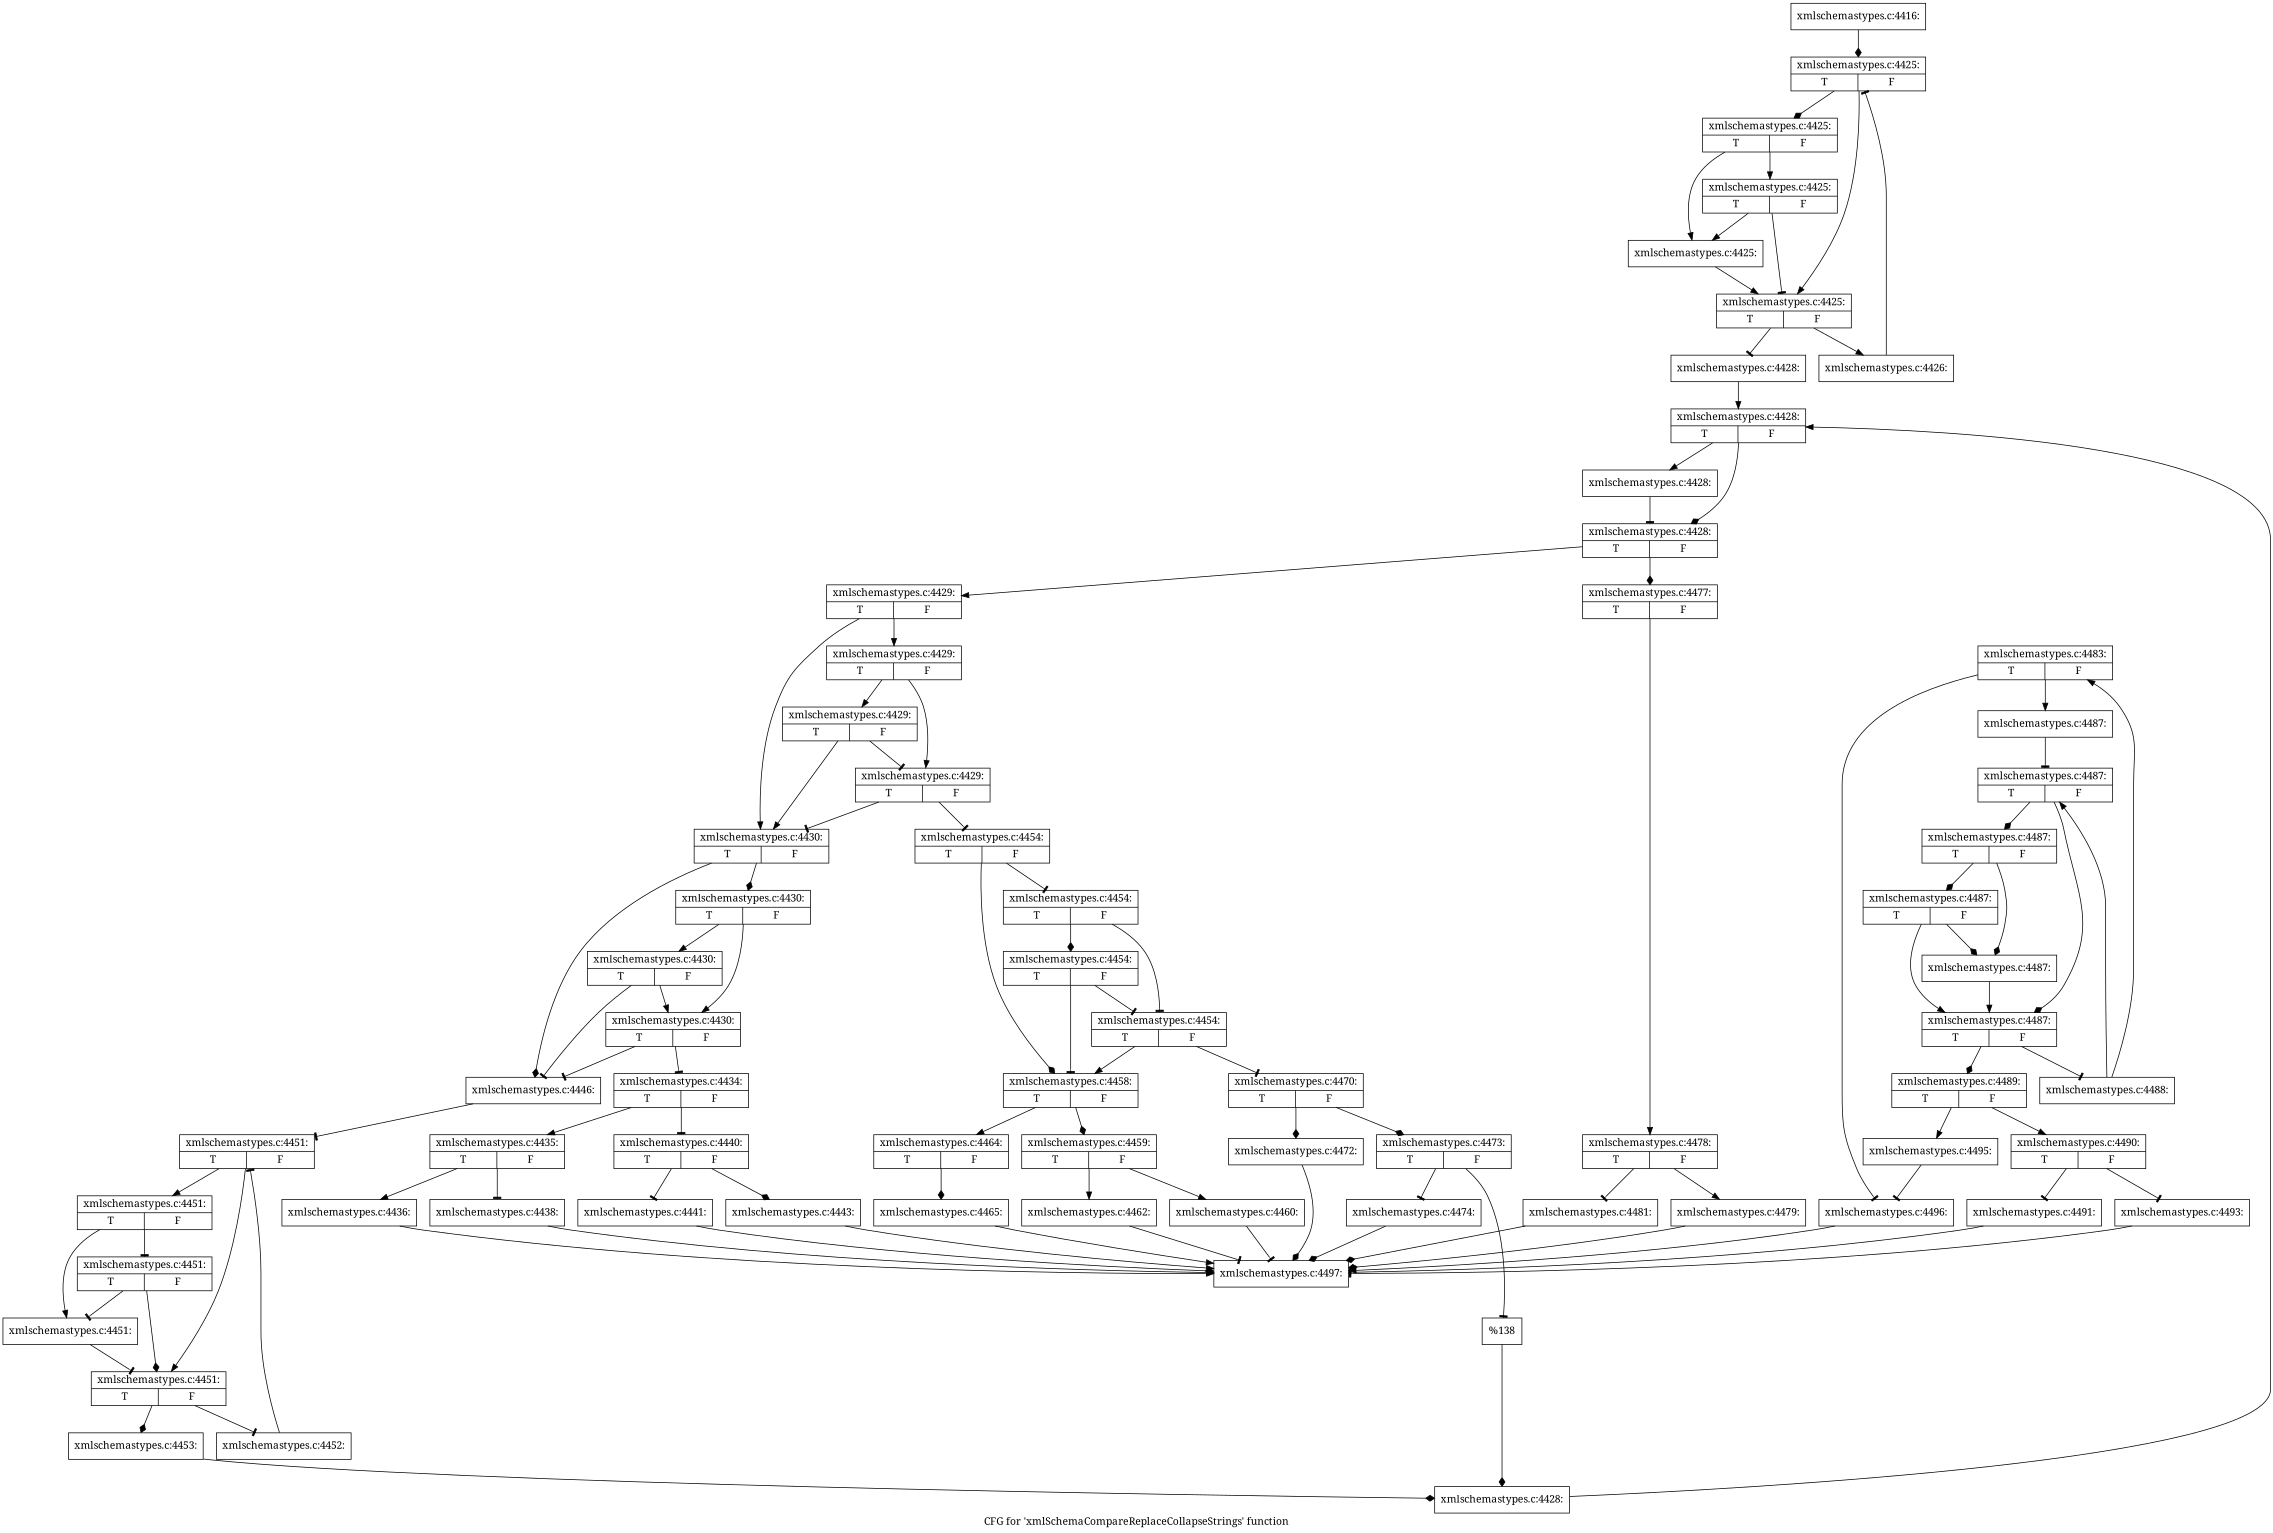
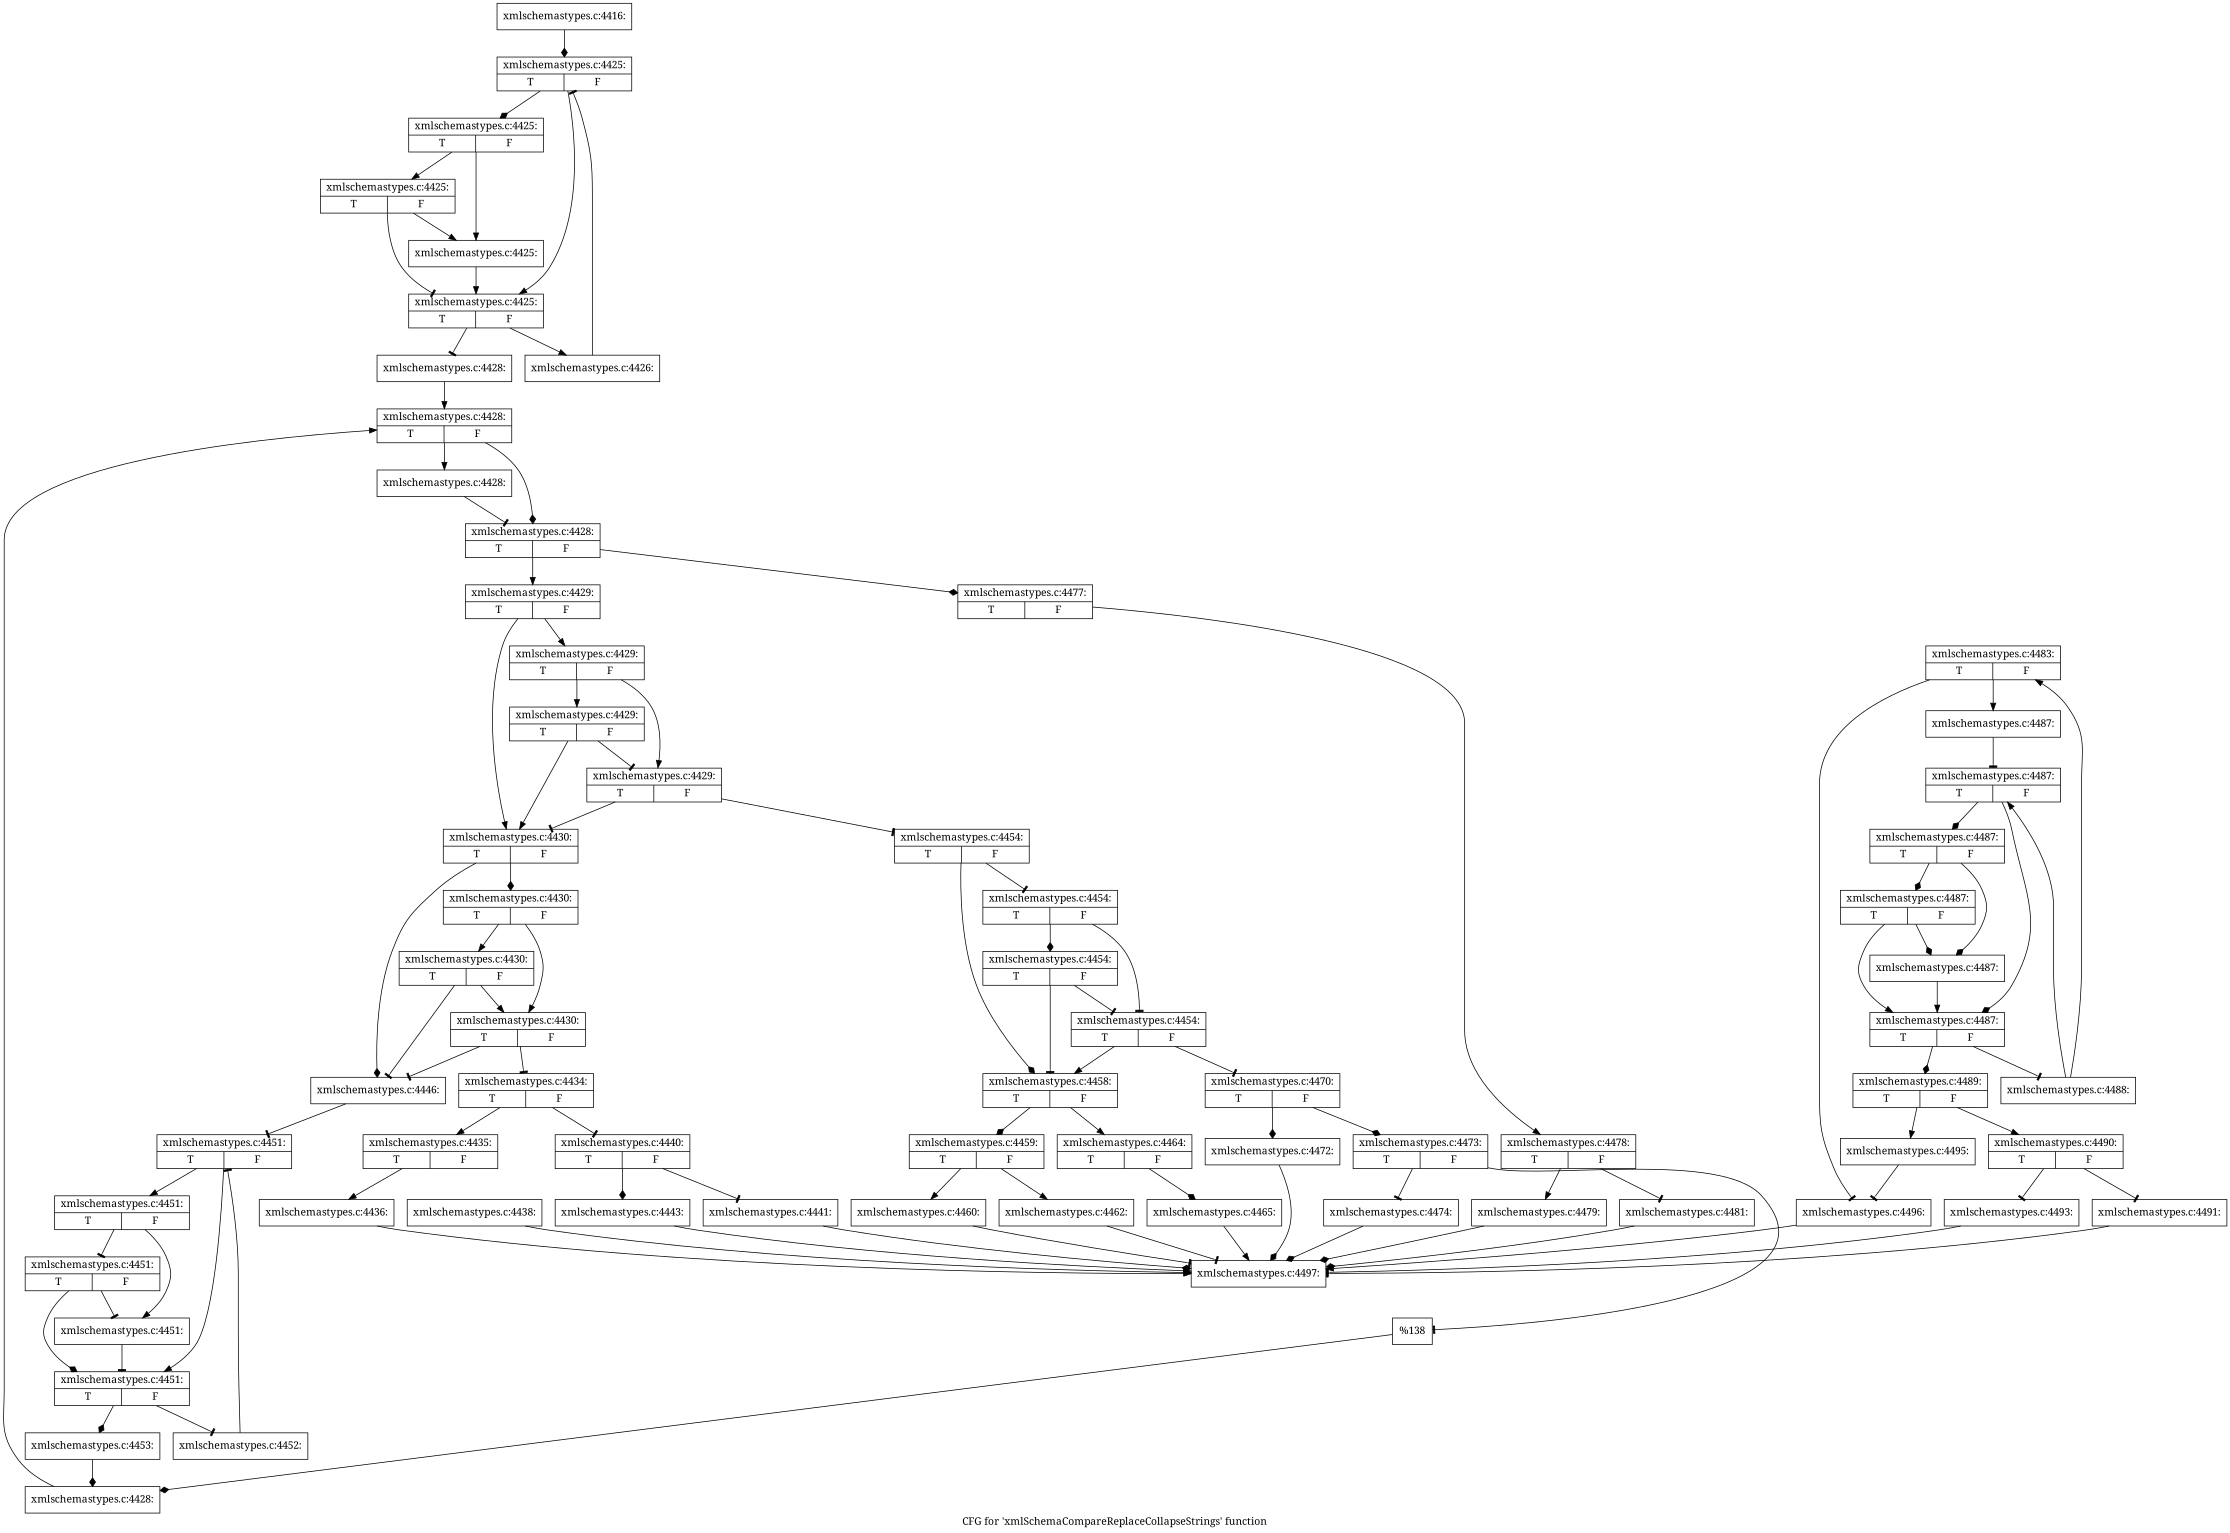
(497, 1182) -> none
